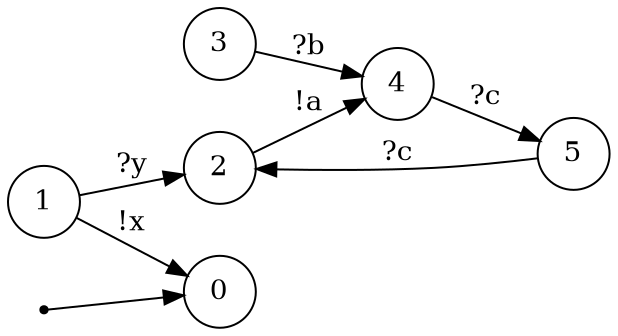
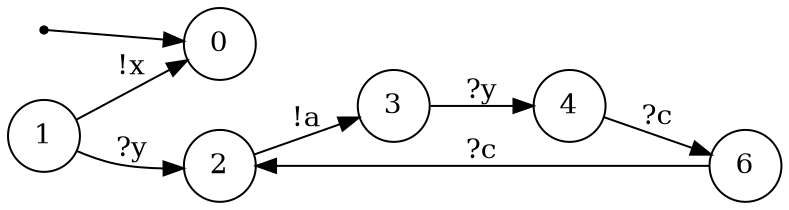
(309, 47) -> (482, 91)
(300, 130) -> (297, 139)
(574, 154) -> (745, 166)
